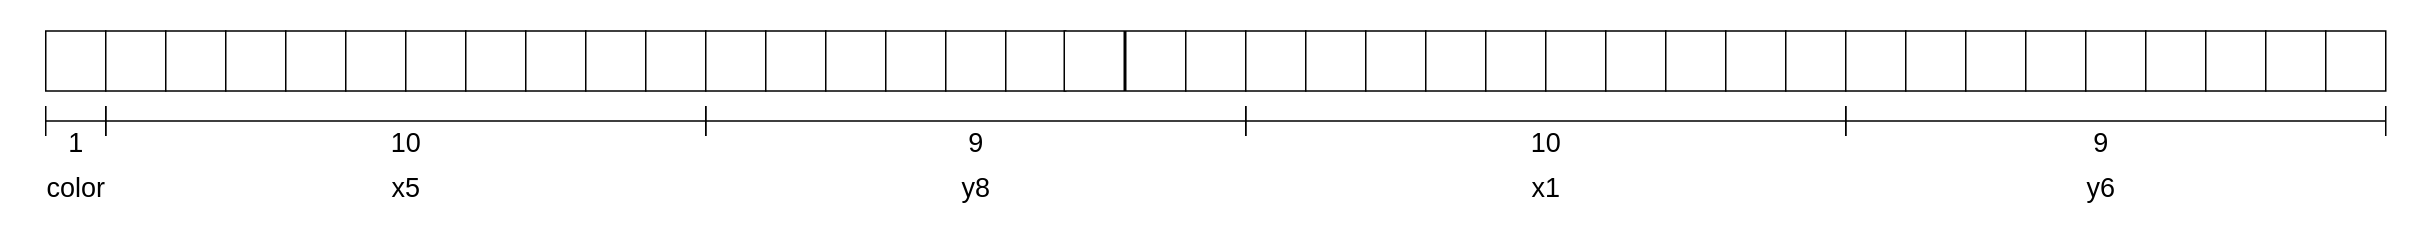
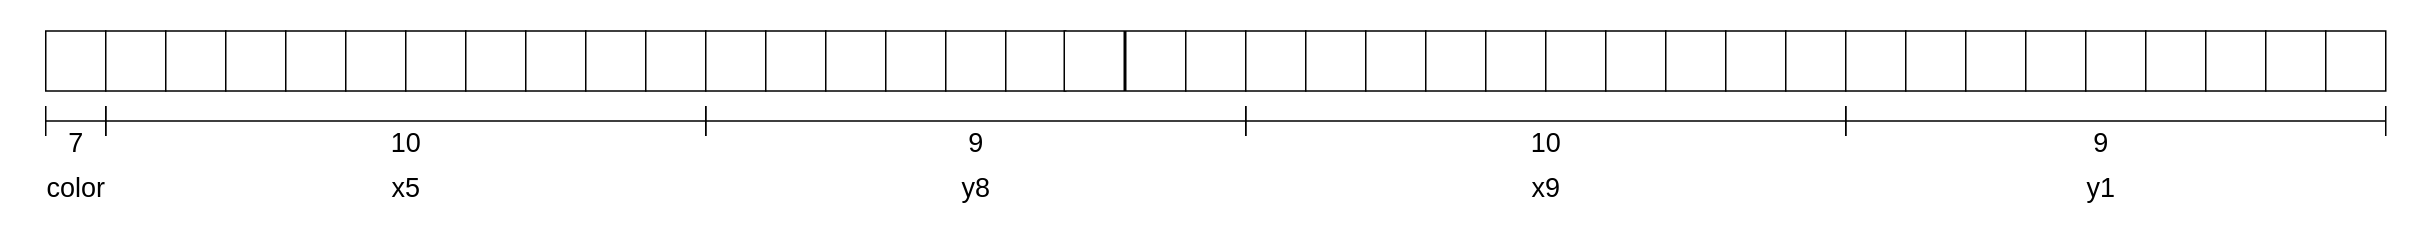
(77, 143) -> (77, 143)
(1547, 188) -> (1547, 188)
(2102, 188) -> (2102, 188)
